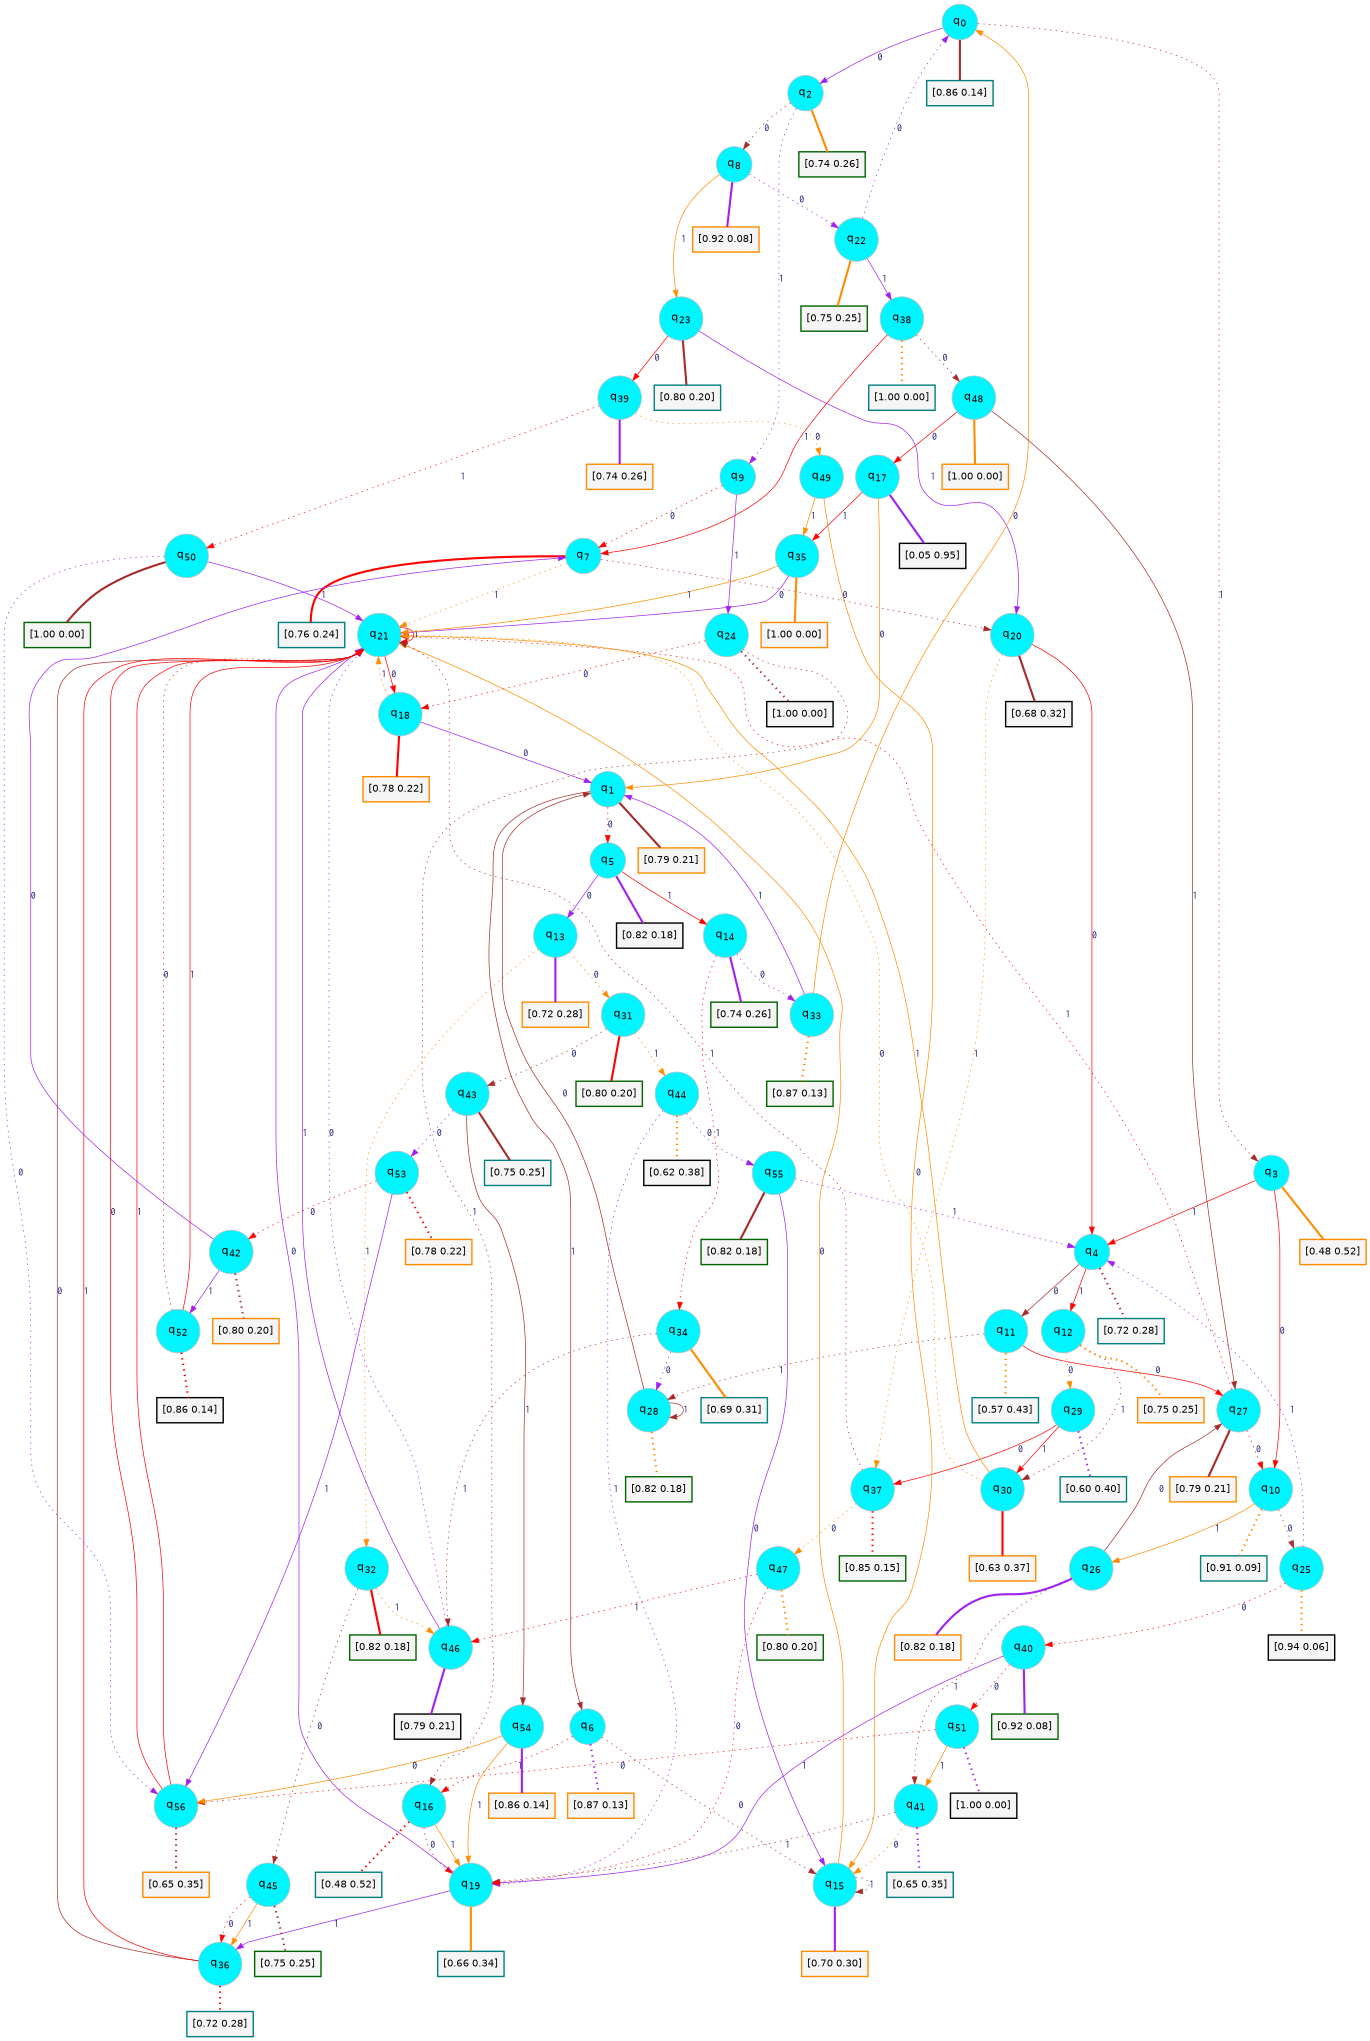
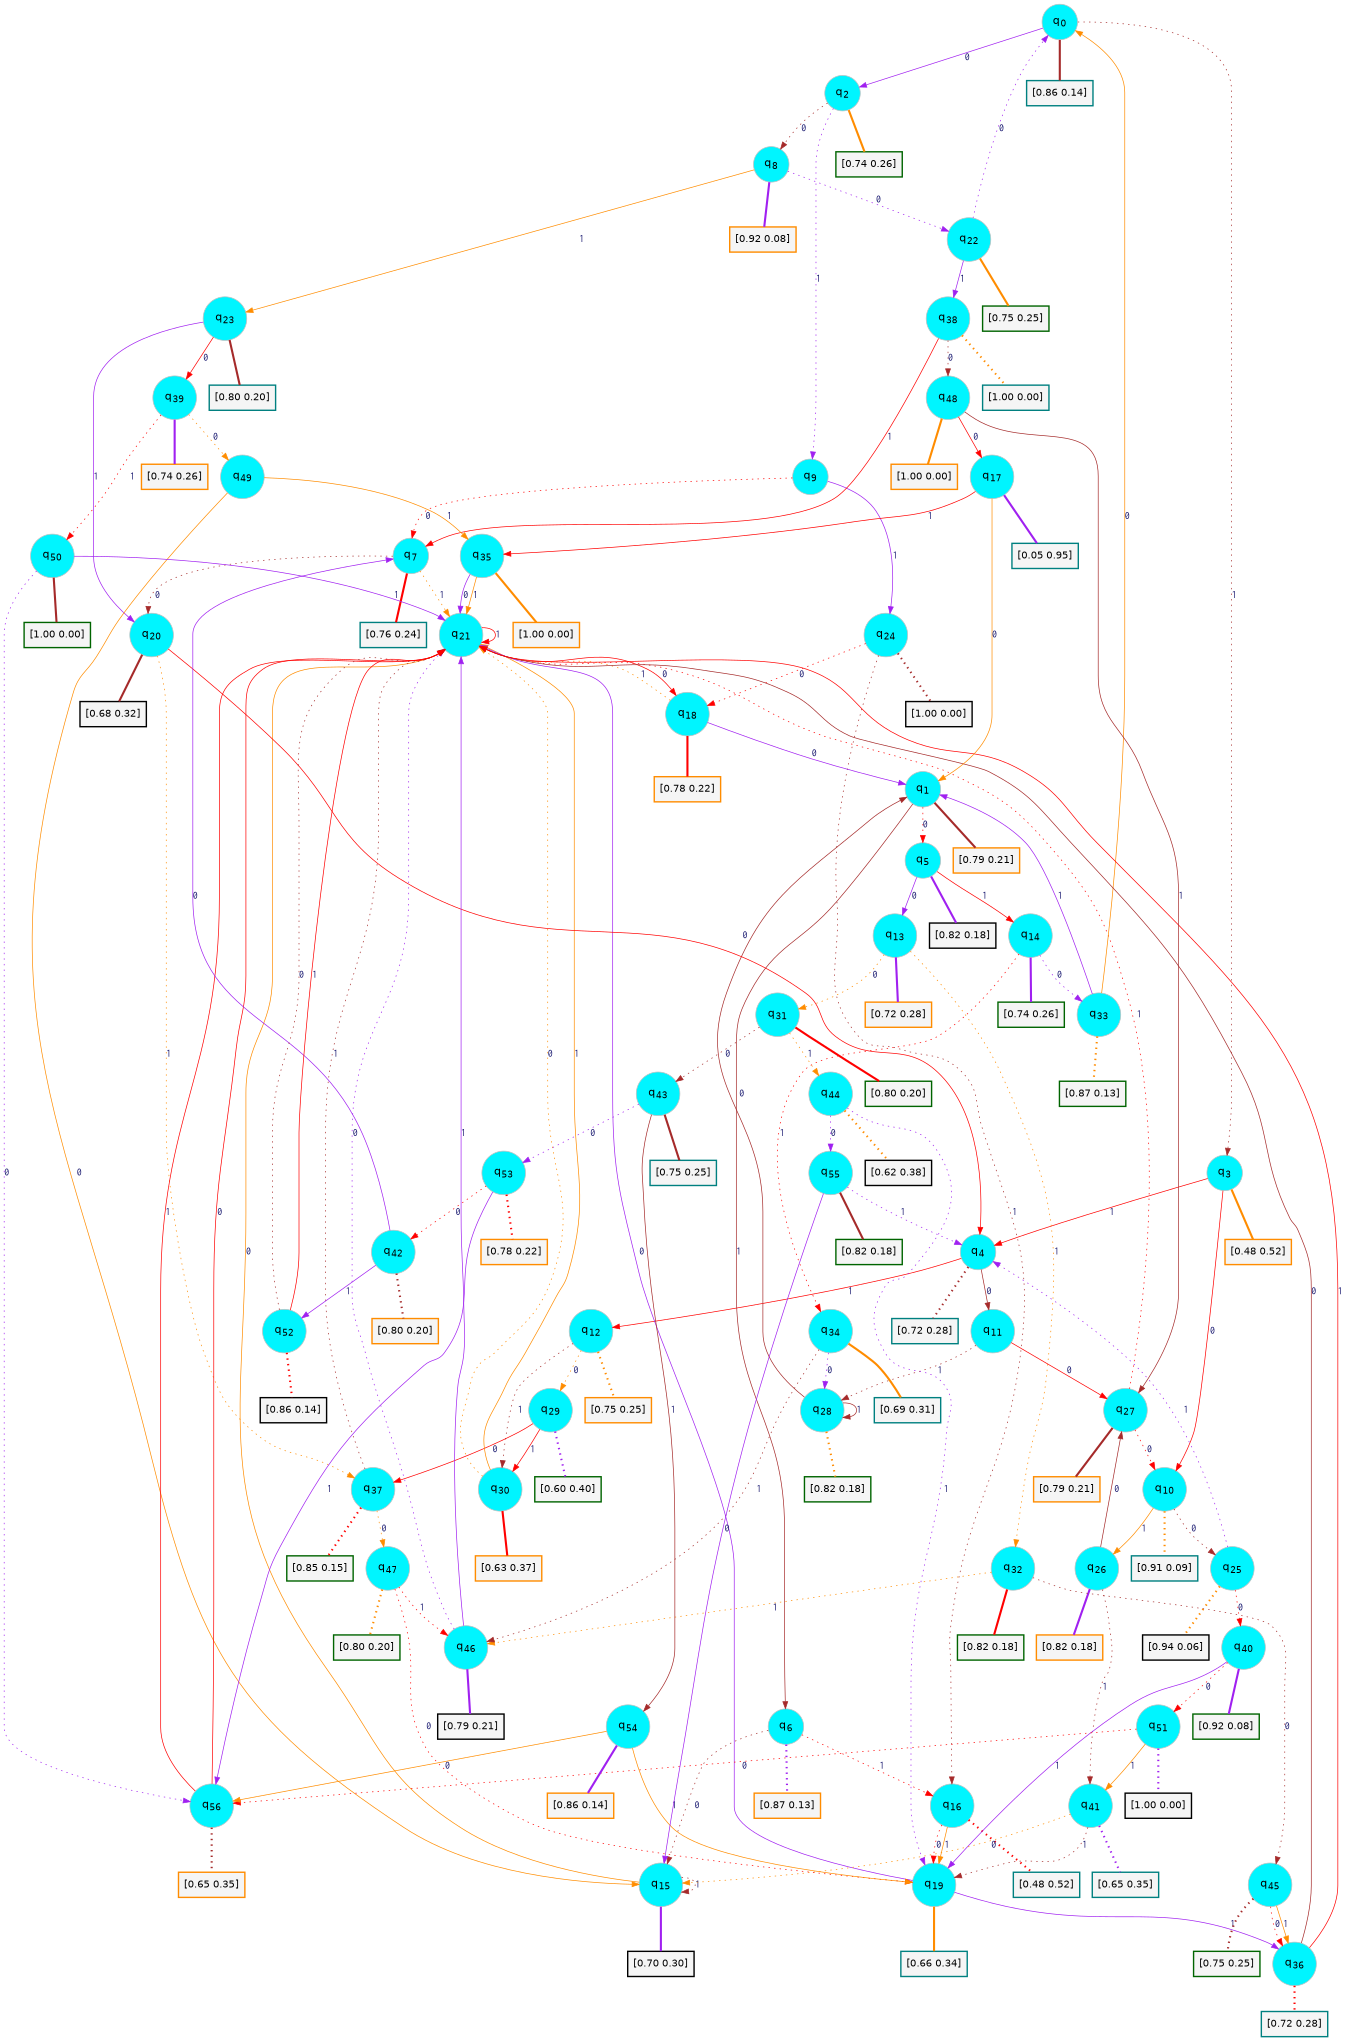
(933, 556) -> (1045, 556)
(1005, 1410) -> none
(1093, 1489) -> (568, 1489)
(835, 1964) -> (661, 1964)
